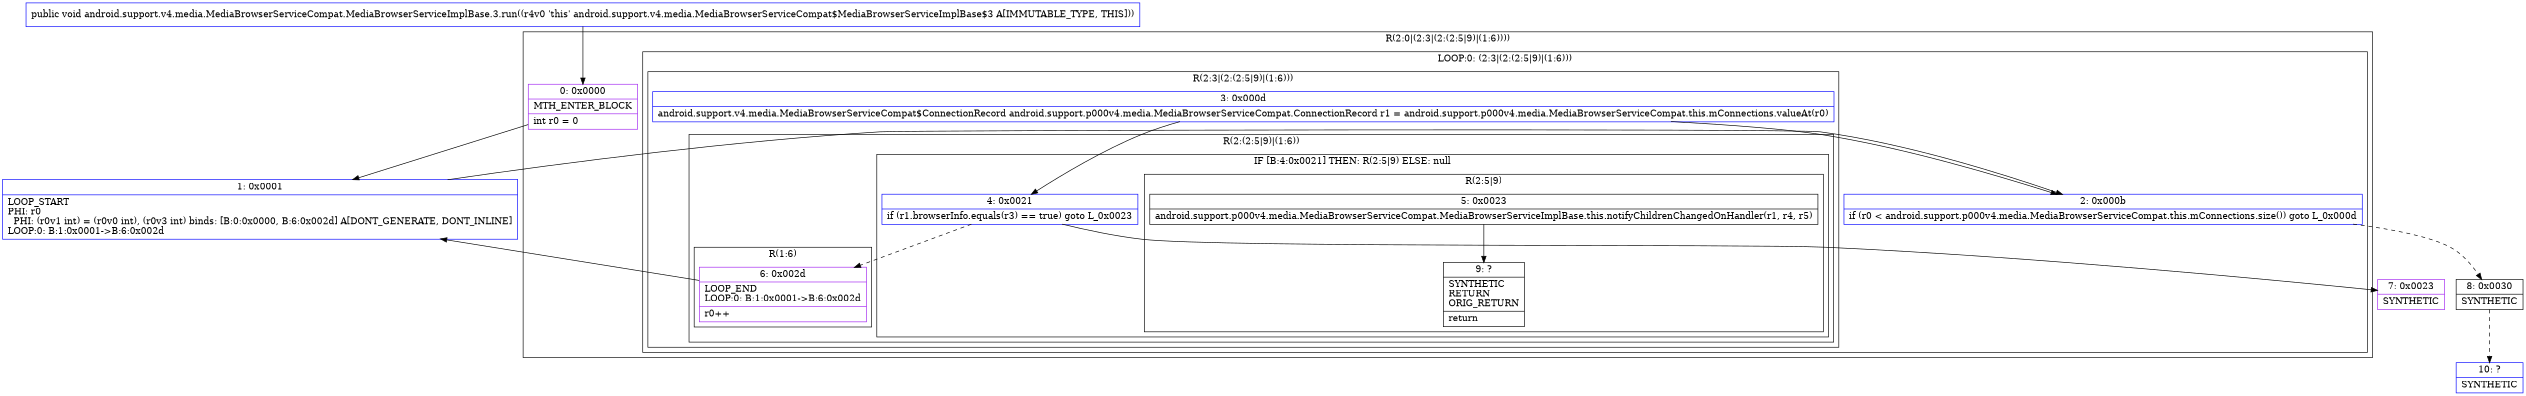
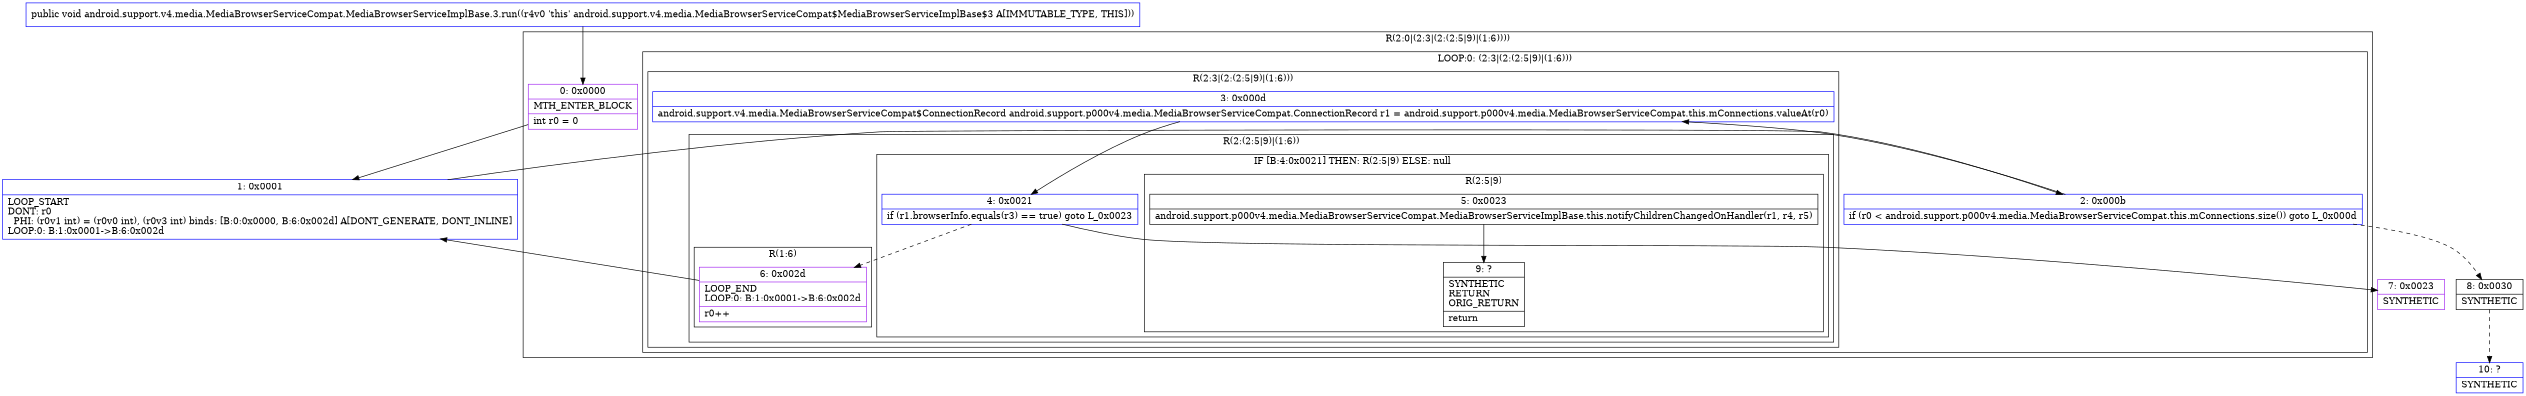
(1864, 142) -> (1880, 143)
(26, 212) -> (31, 212)
